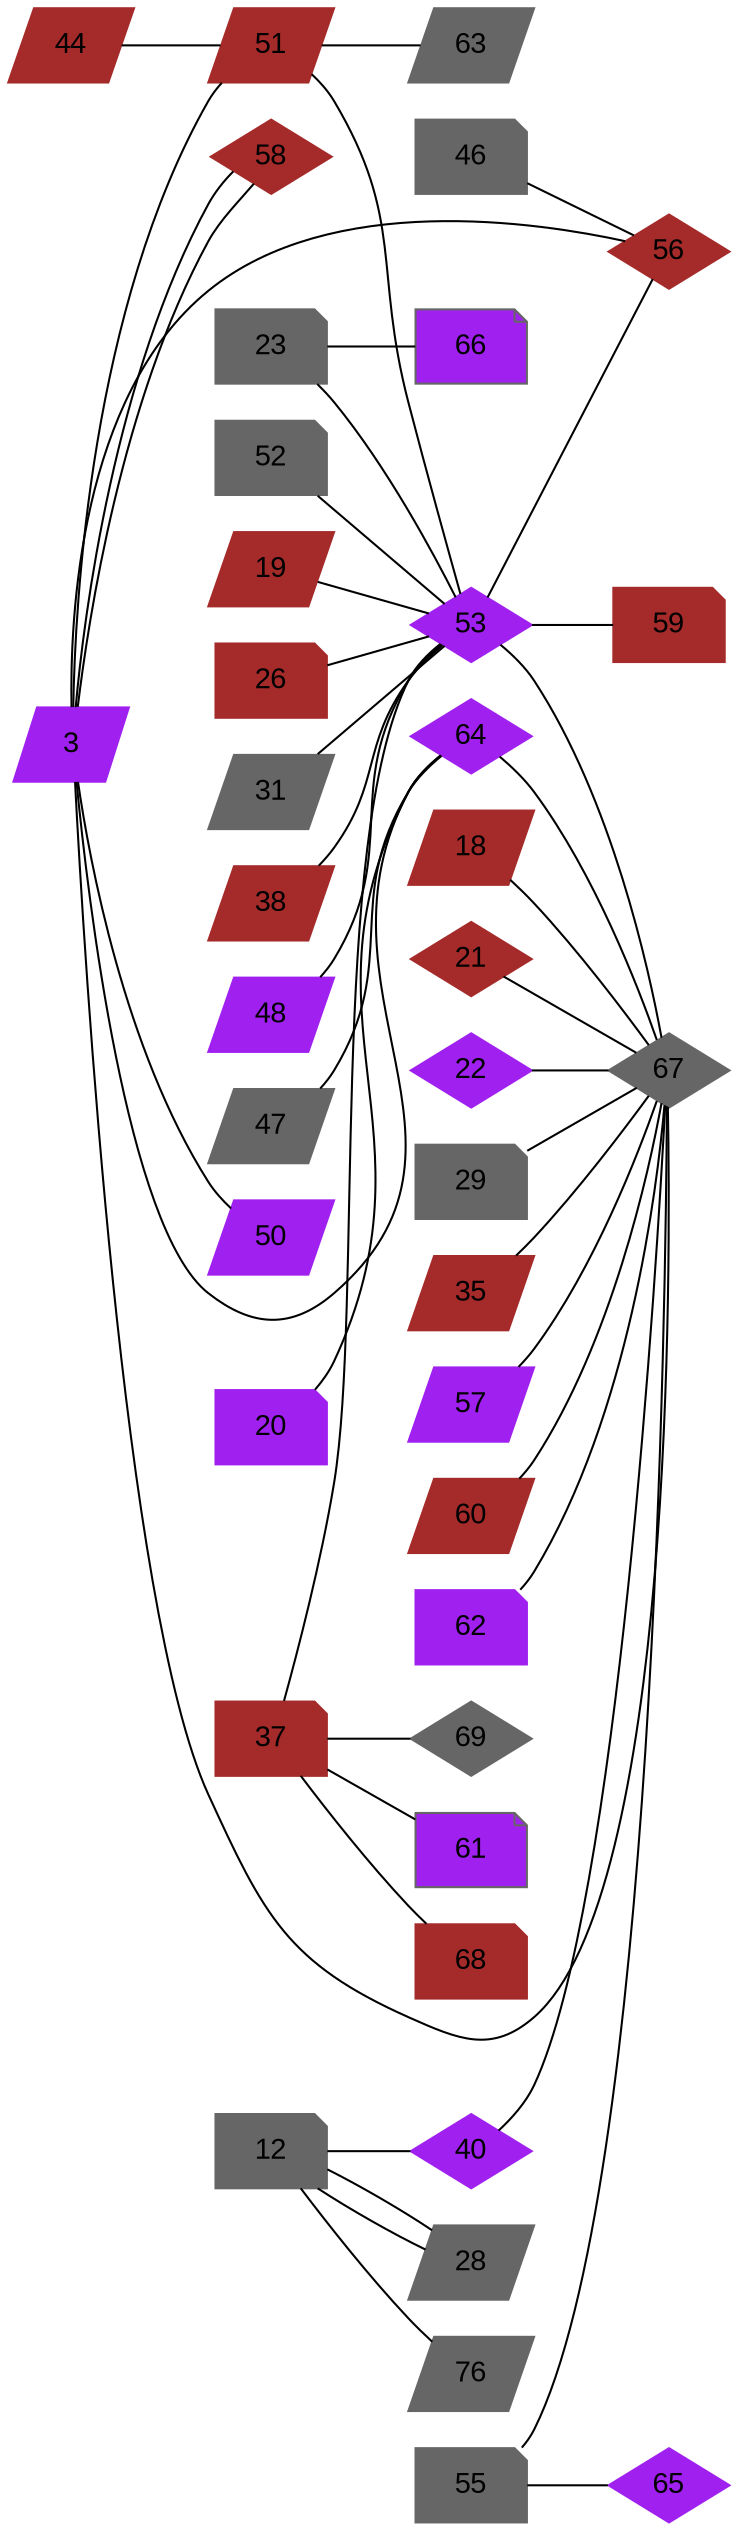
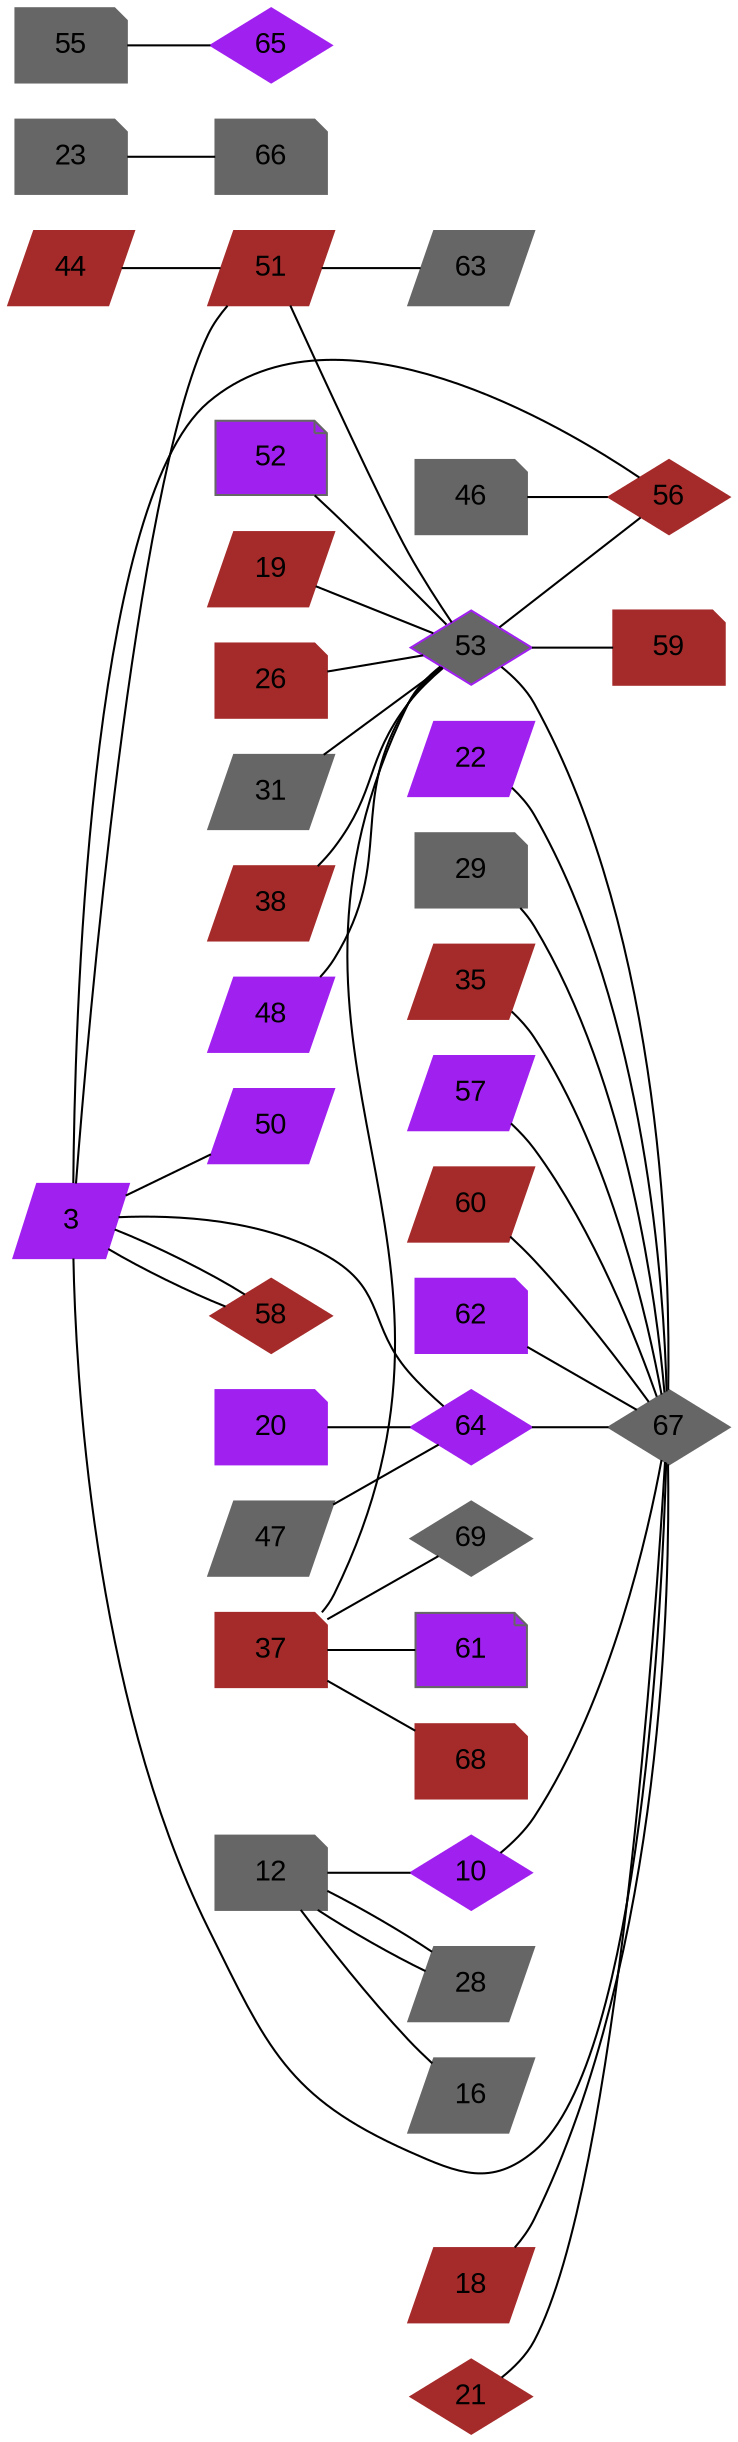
(471, 346) -> (271, 157)
(271, 458) -> (271, 458)
(393, 486) -> none
(471, 625) -> (471, 648)
(471, 1070) -> (471, 759)
(643, 1784) -> none
(471, 2151) -> (471, 1873)
(471, 2374) -> (471, 2096)
